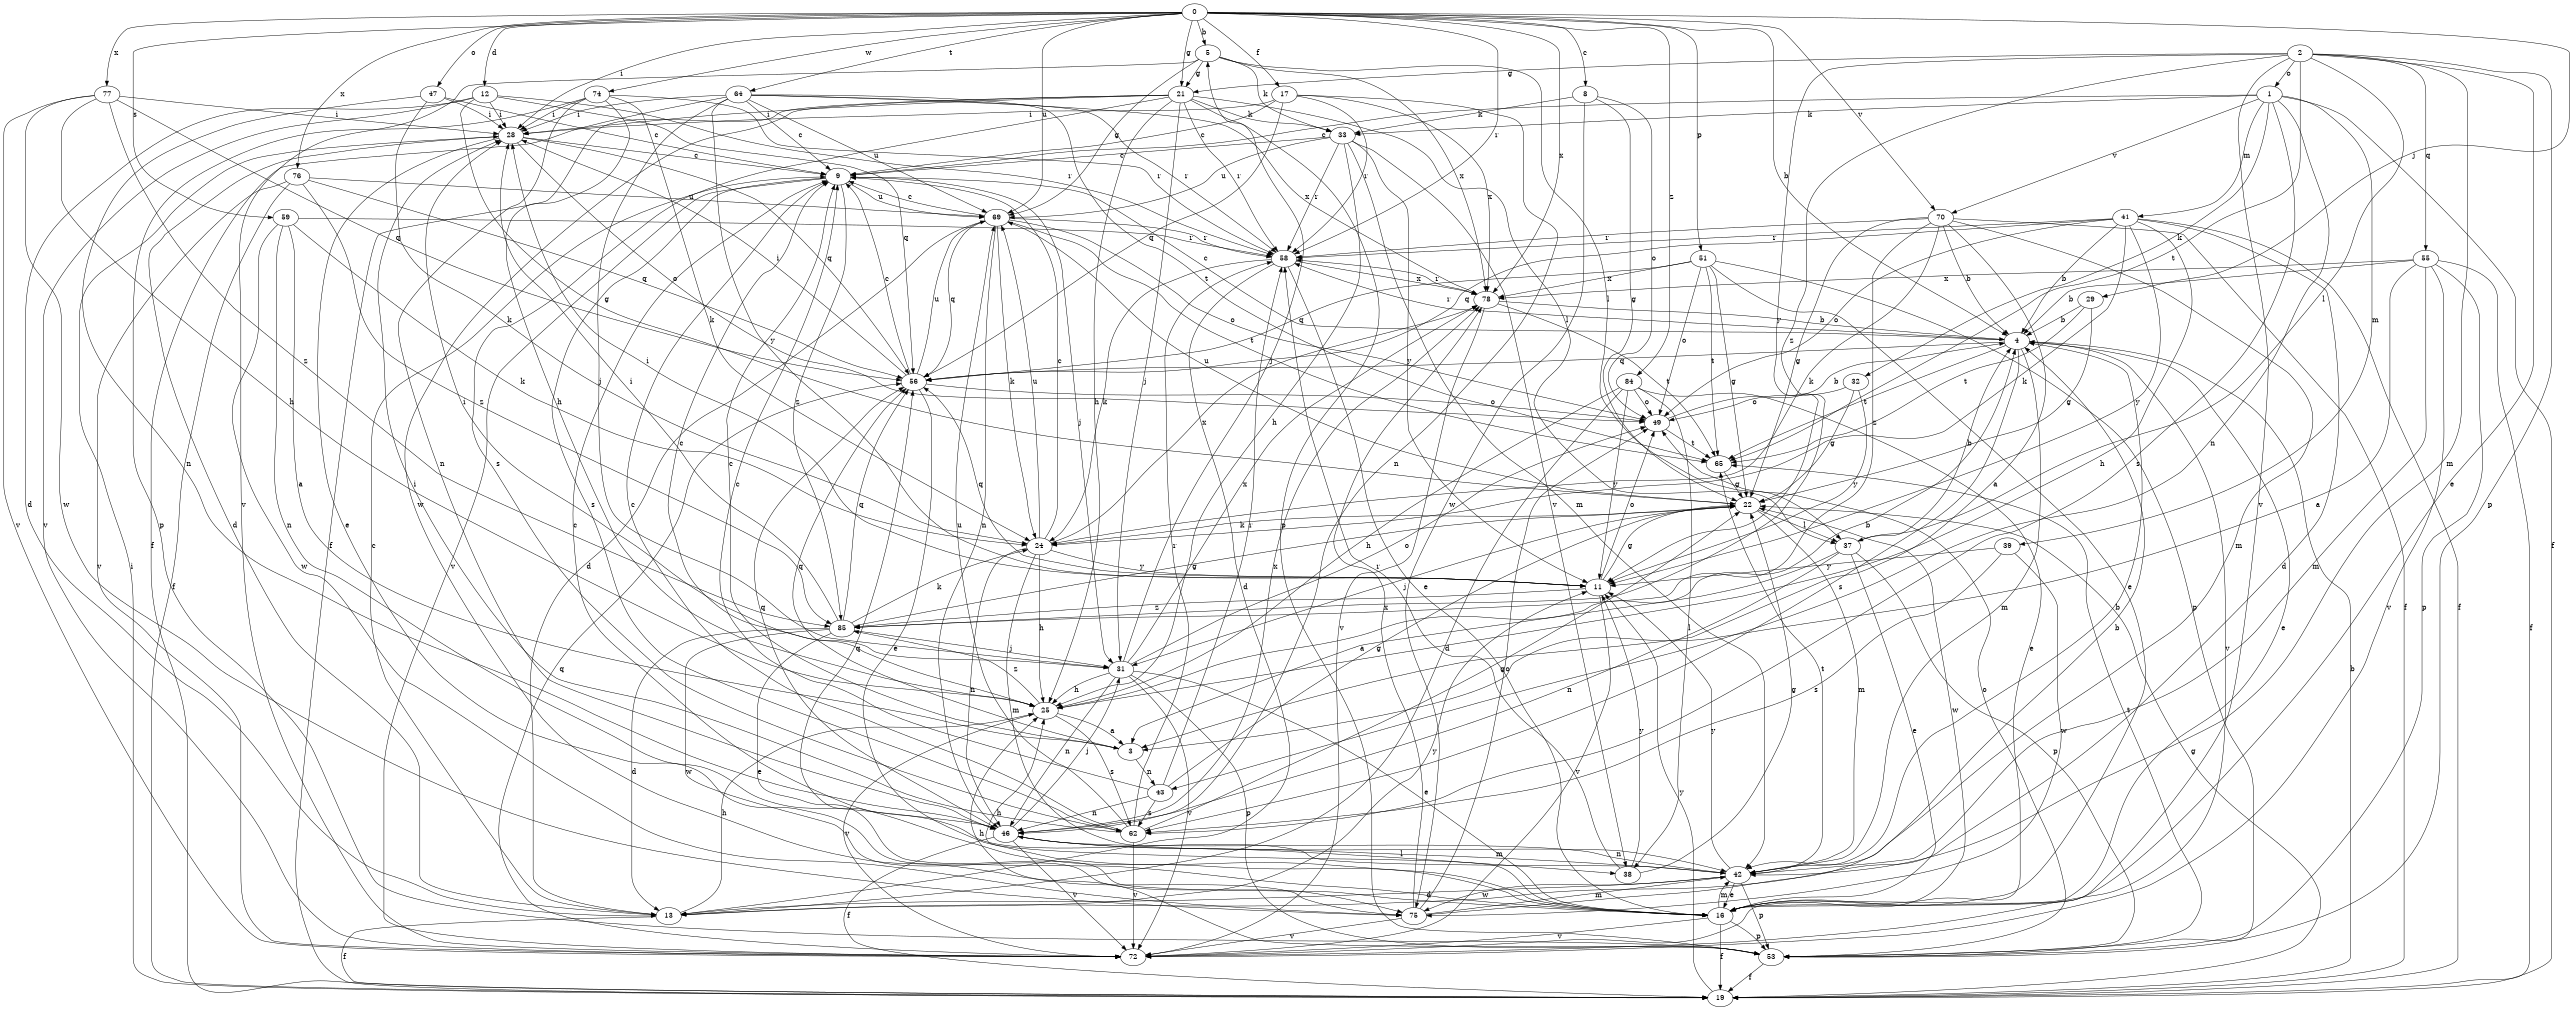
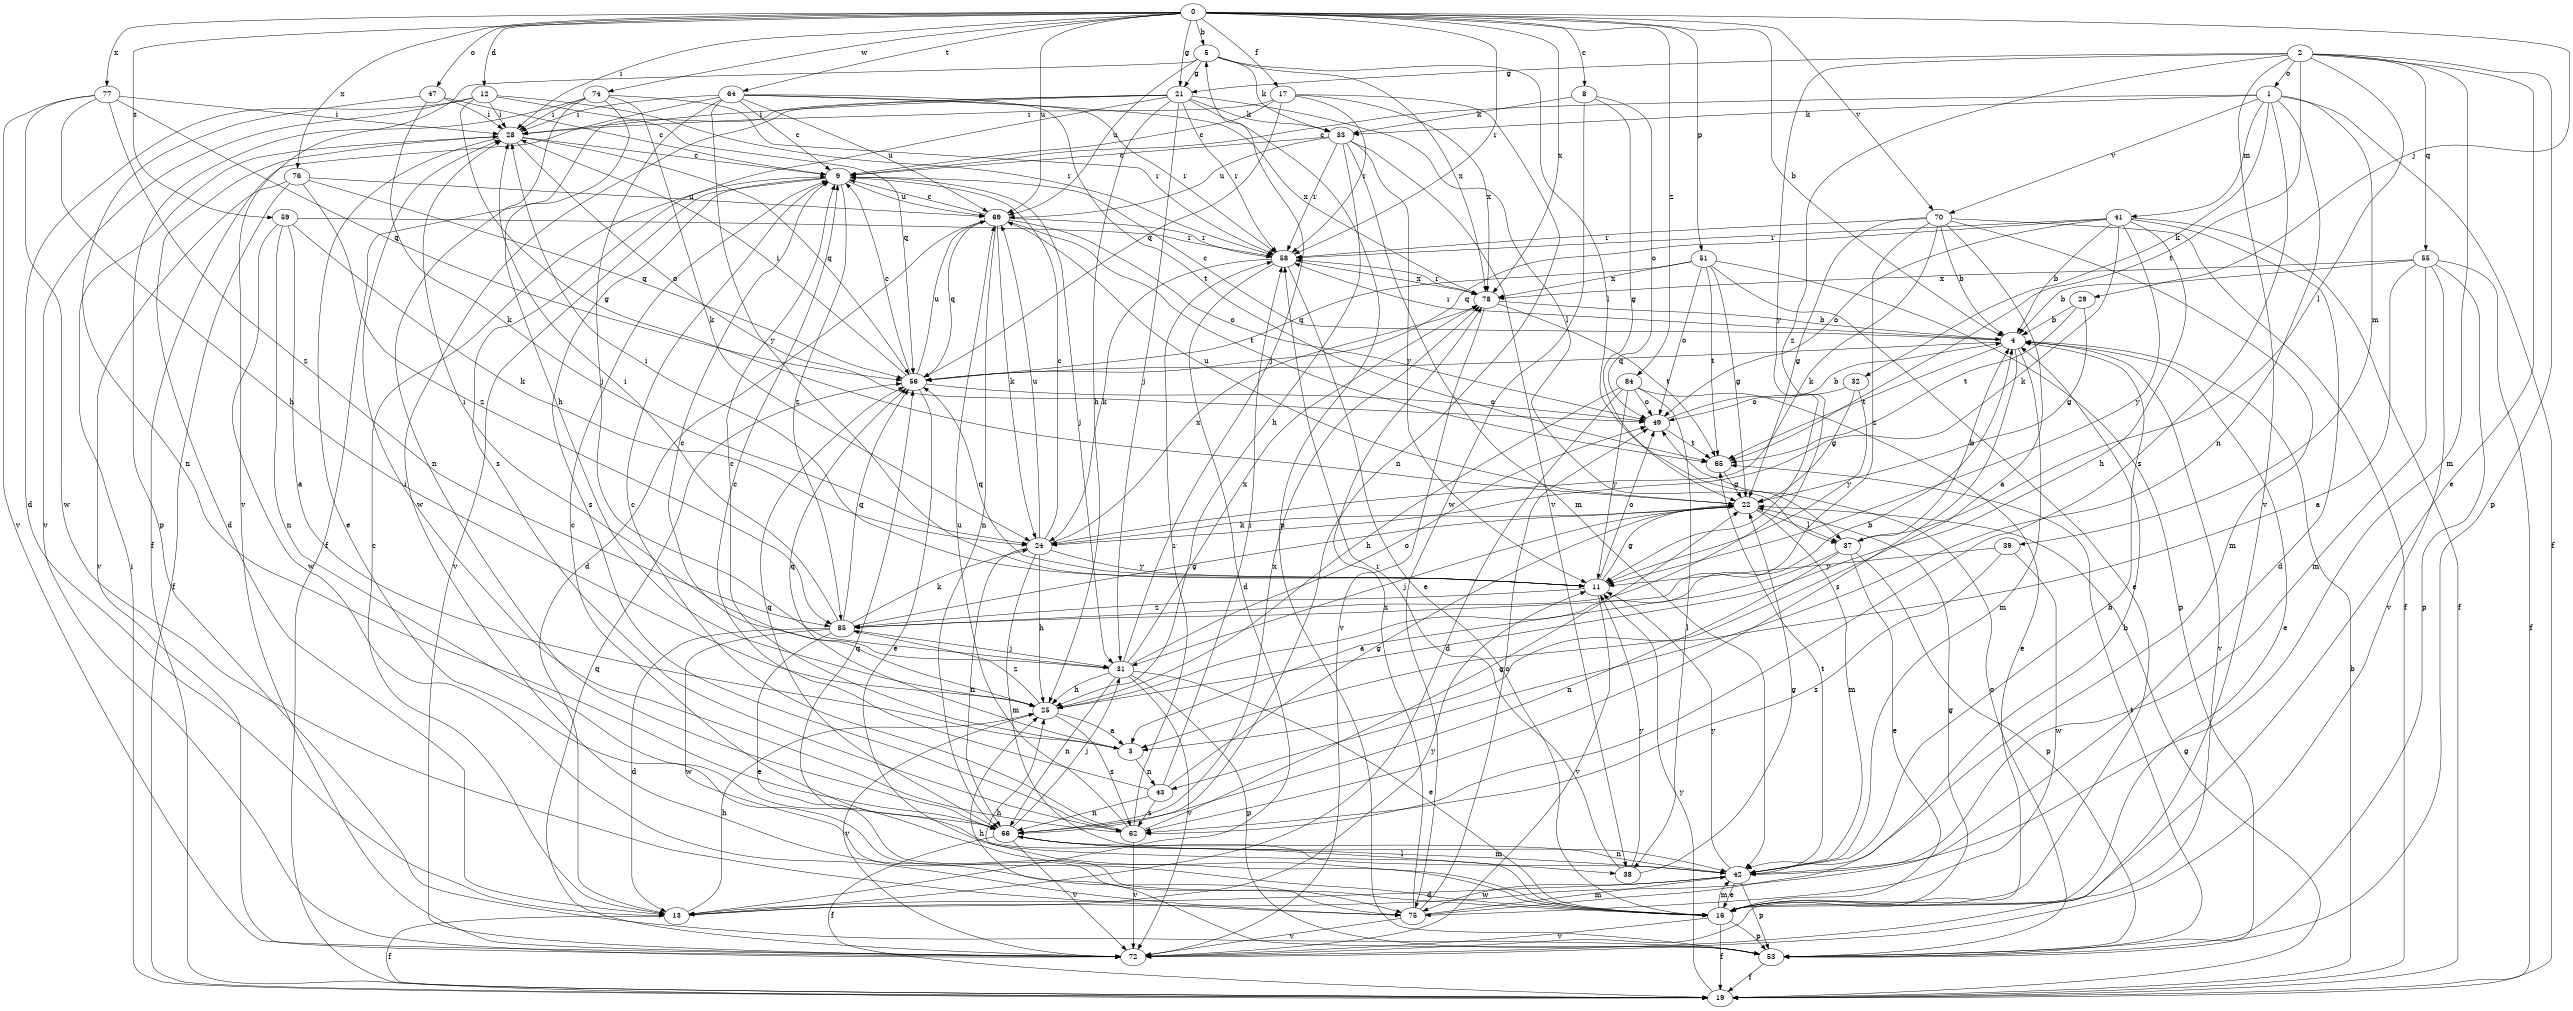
(1117, 136) -> (1115, 136)
(1955, 711) -> (1951, 711)
(1006, 834) -> (1006, 834)
